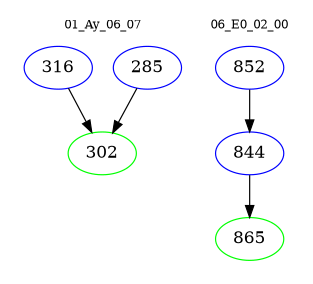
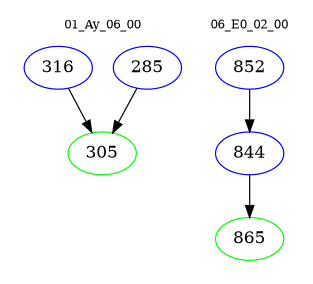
(103, 26) -> (103, 26)
(102, 153) -> (102, 153)
